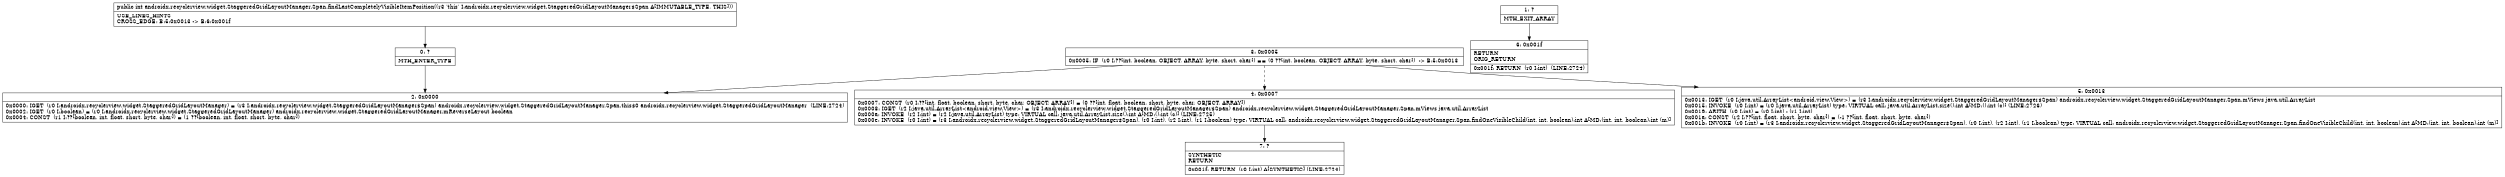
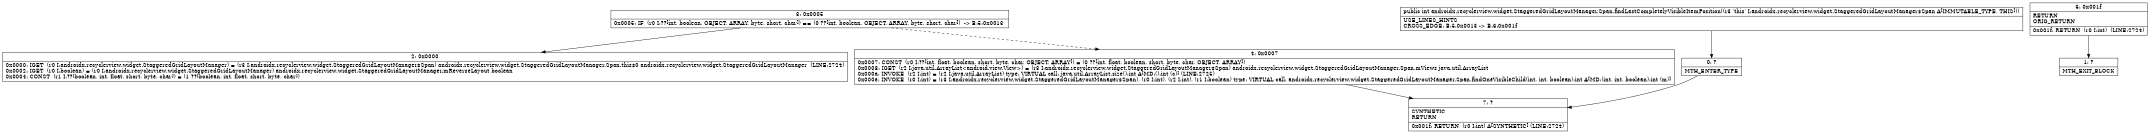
(1529, 19) -> (2089, 71)
(1529, 30) -> (2089, 45)
(425, 77) -> (1636, 96)
(2092, 108) -> none
